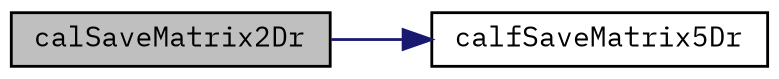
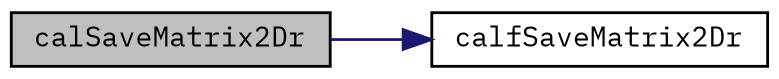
(600, 40) -> (600, 40)
